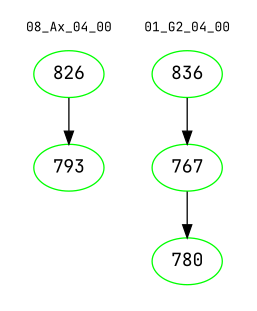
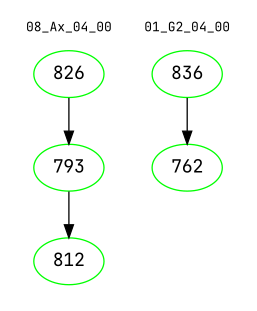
(187, 168) -> (187, 168)
none -> (69, 261)
(187, 261) -> none
